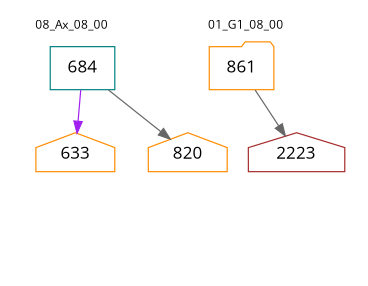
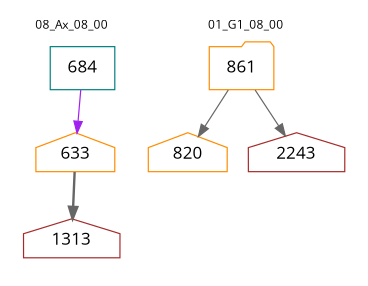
(146, 120) -> (217, 108)
(297, 154) -> (297, 154)
none -> (72, 240)
